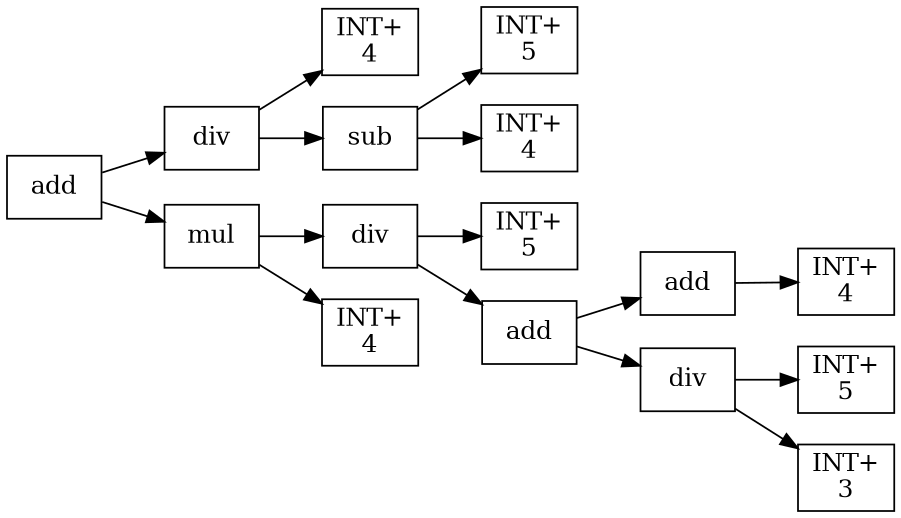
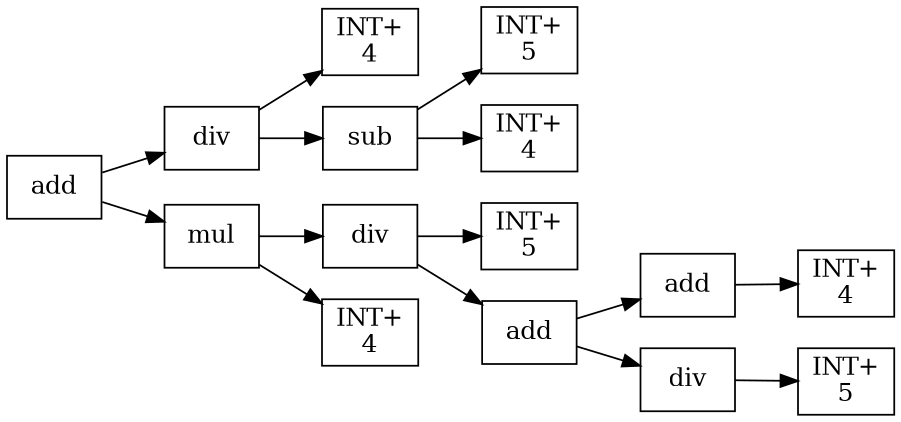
(846, 478) -> none
